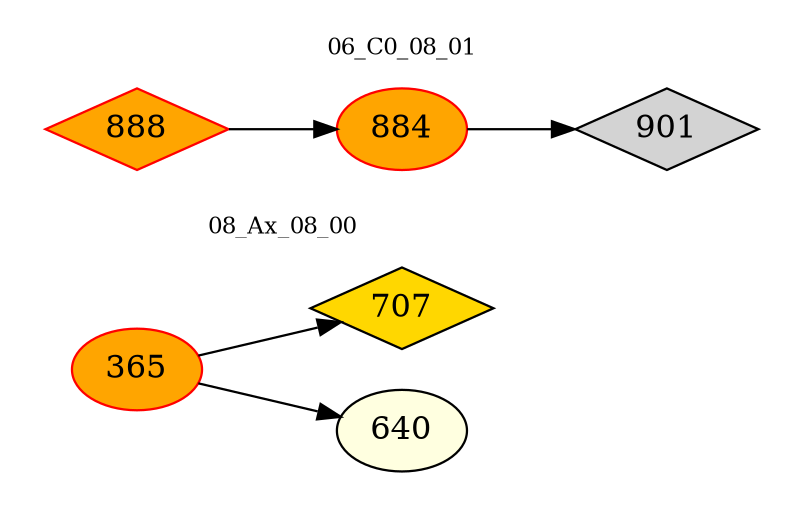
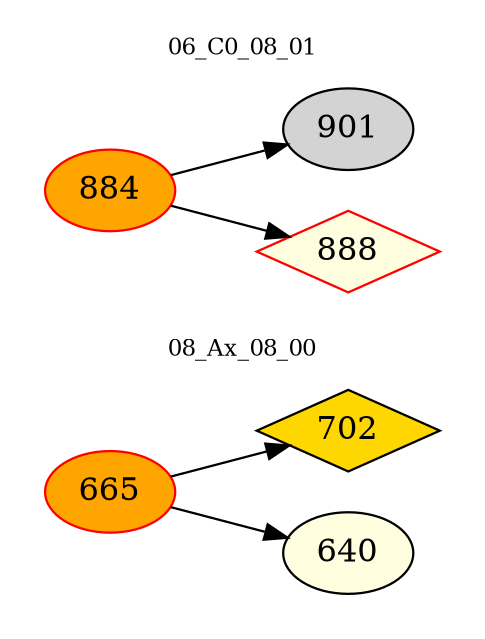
(137, 129) -> (348, 252)
(271, 129) -> (219, 218)
(667, 129) -> (348, 129)
(402, 308) -> (348, 431)
(137, 369) -> (110, 492)
